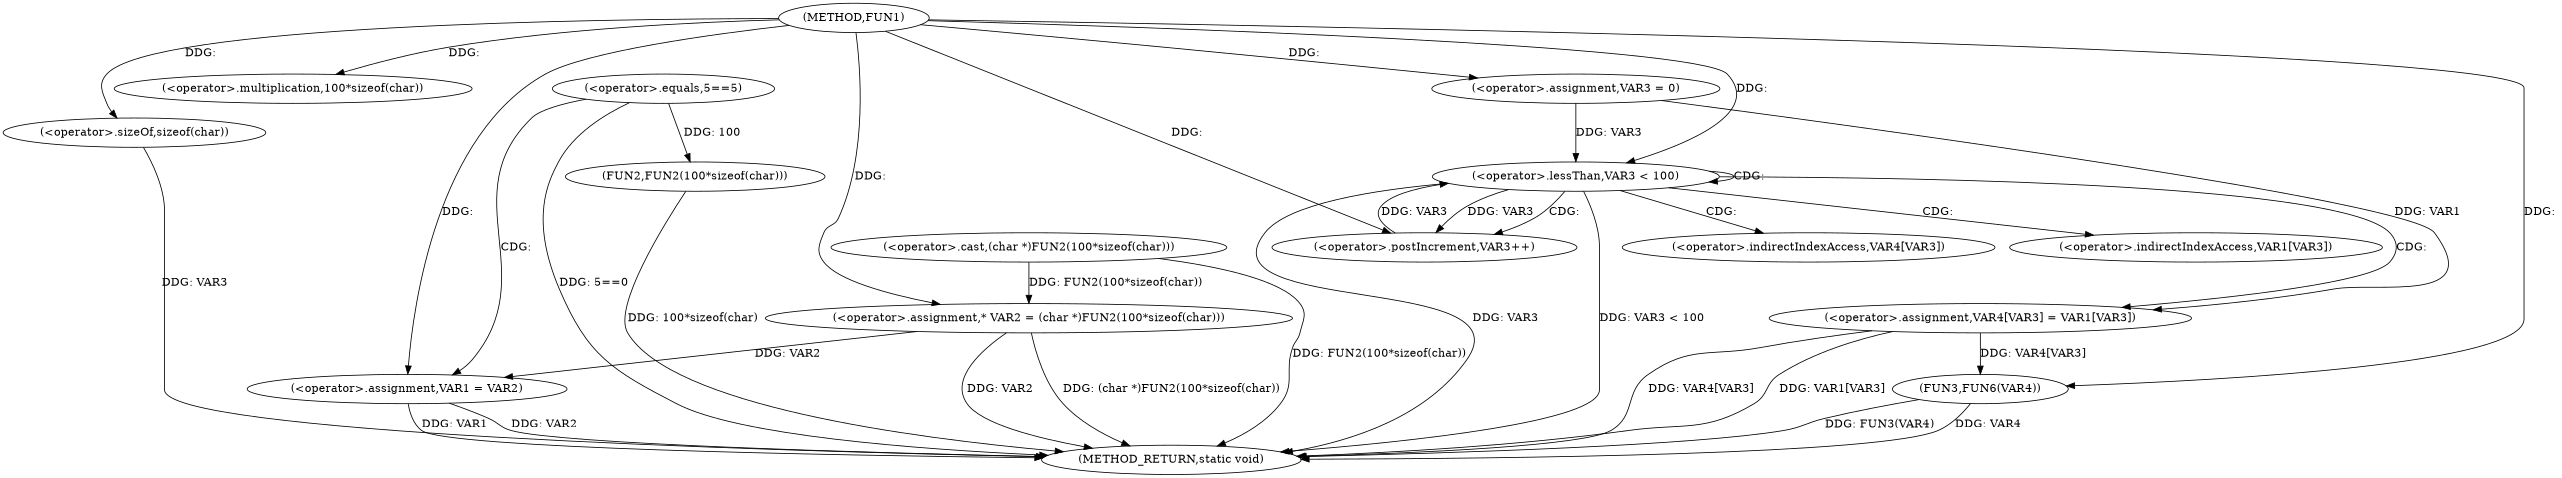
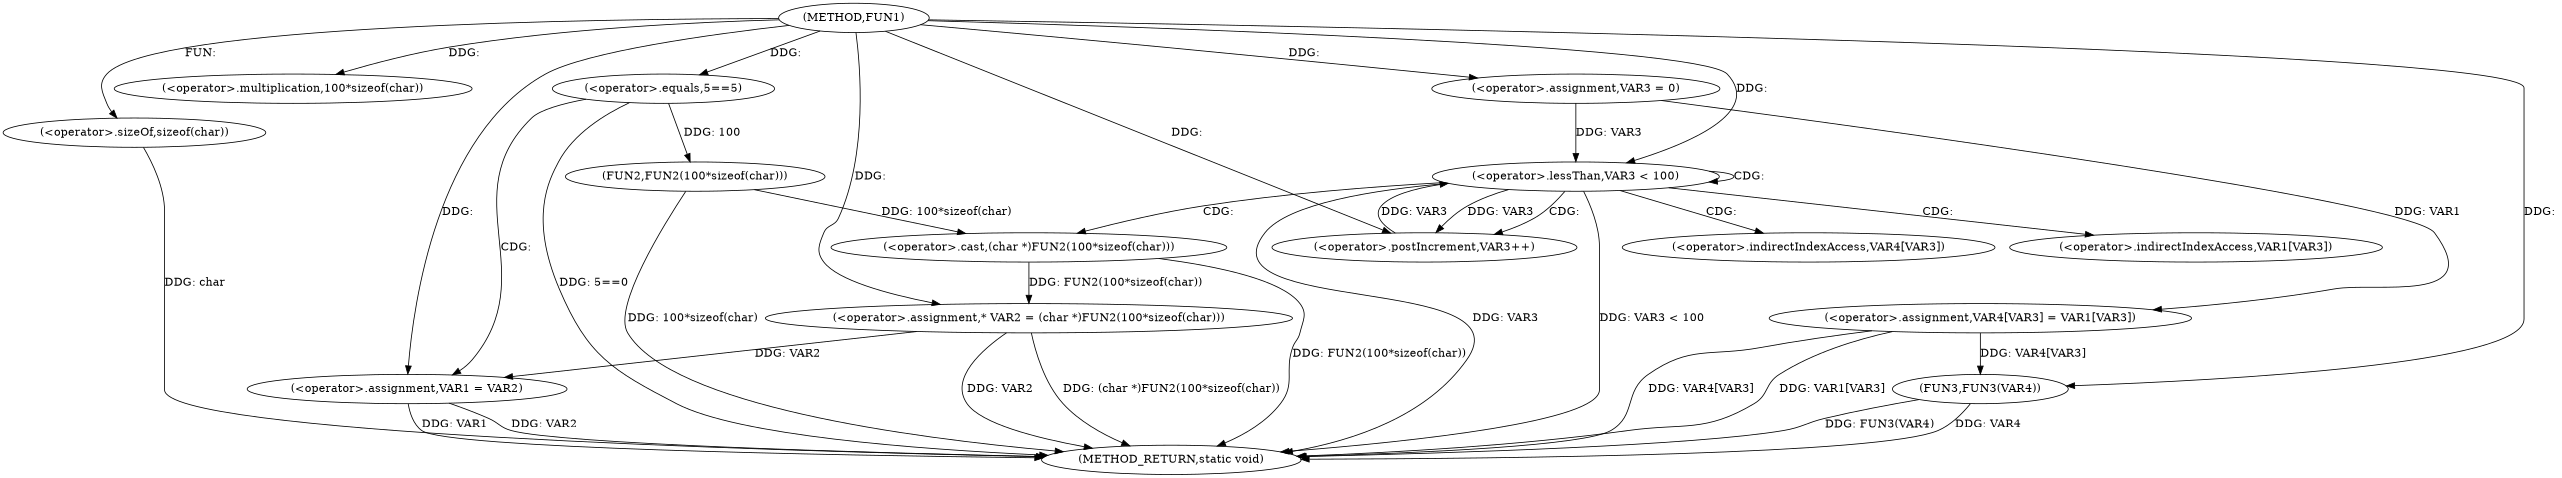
none -> (764, 51)
(202, 53) -> (202, 53)
(2206, 193) -> (1264, 198)
none -> (856, 211)
(195, 283) -> (195, 283)
(1980, 389) -> (1980, 389)
